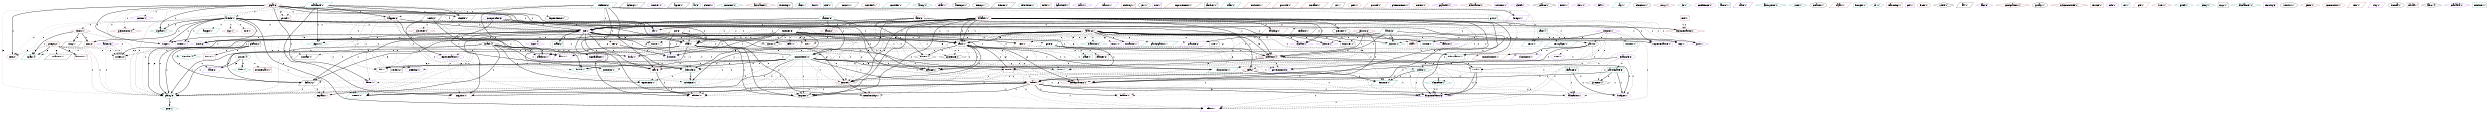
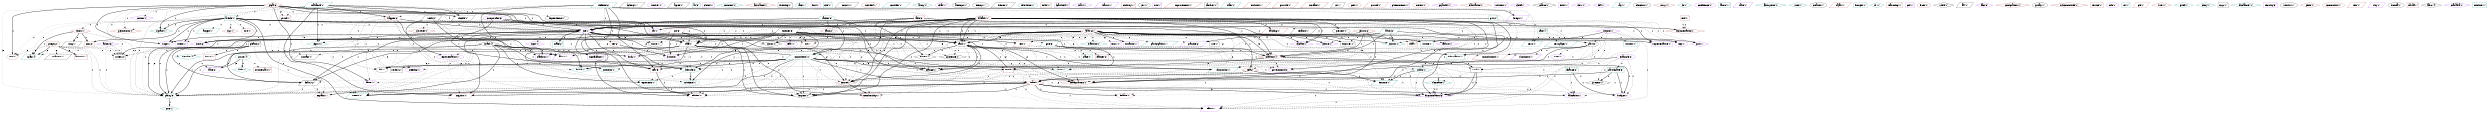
(12, 57) -> (12, 57)
